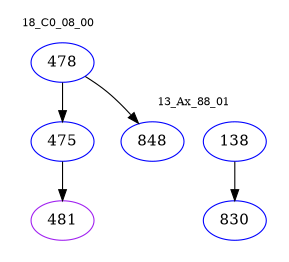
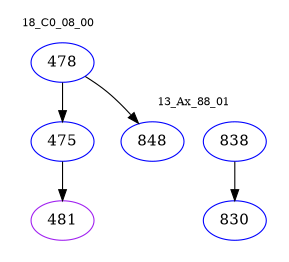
(235, 142) -> (235, 142)
